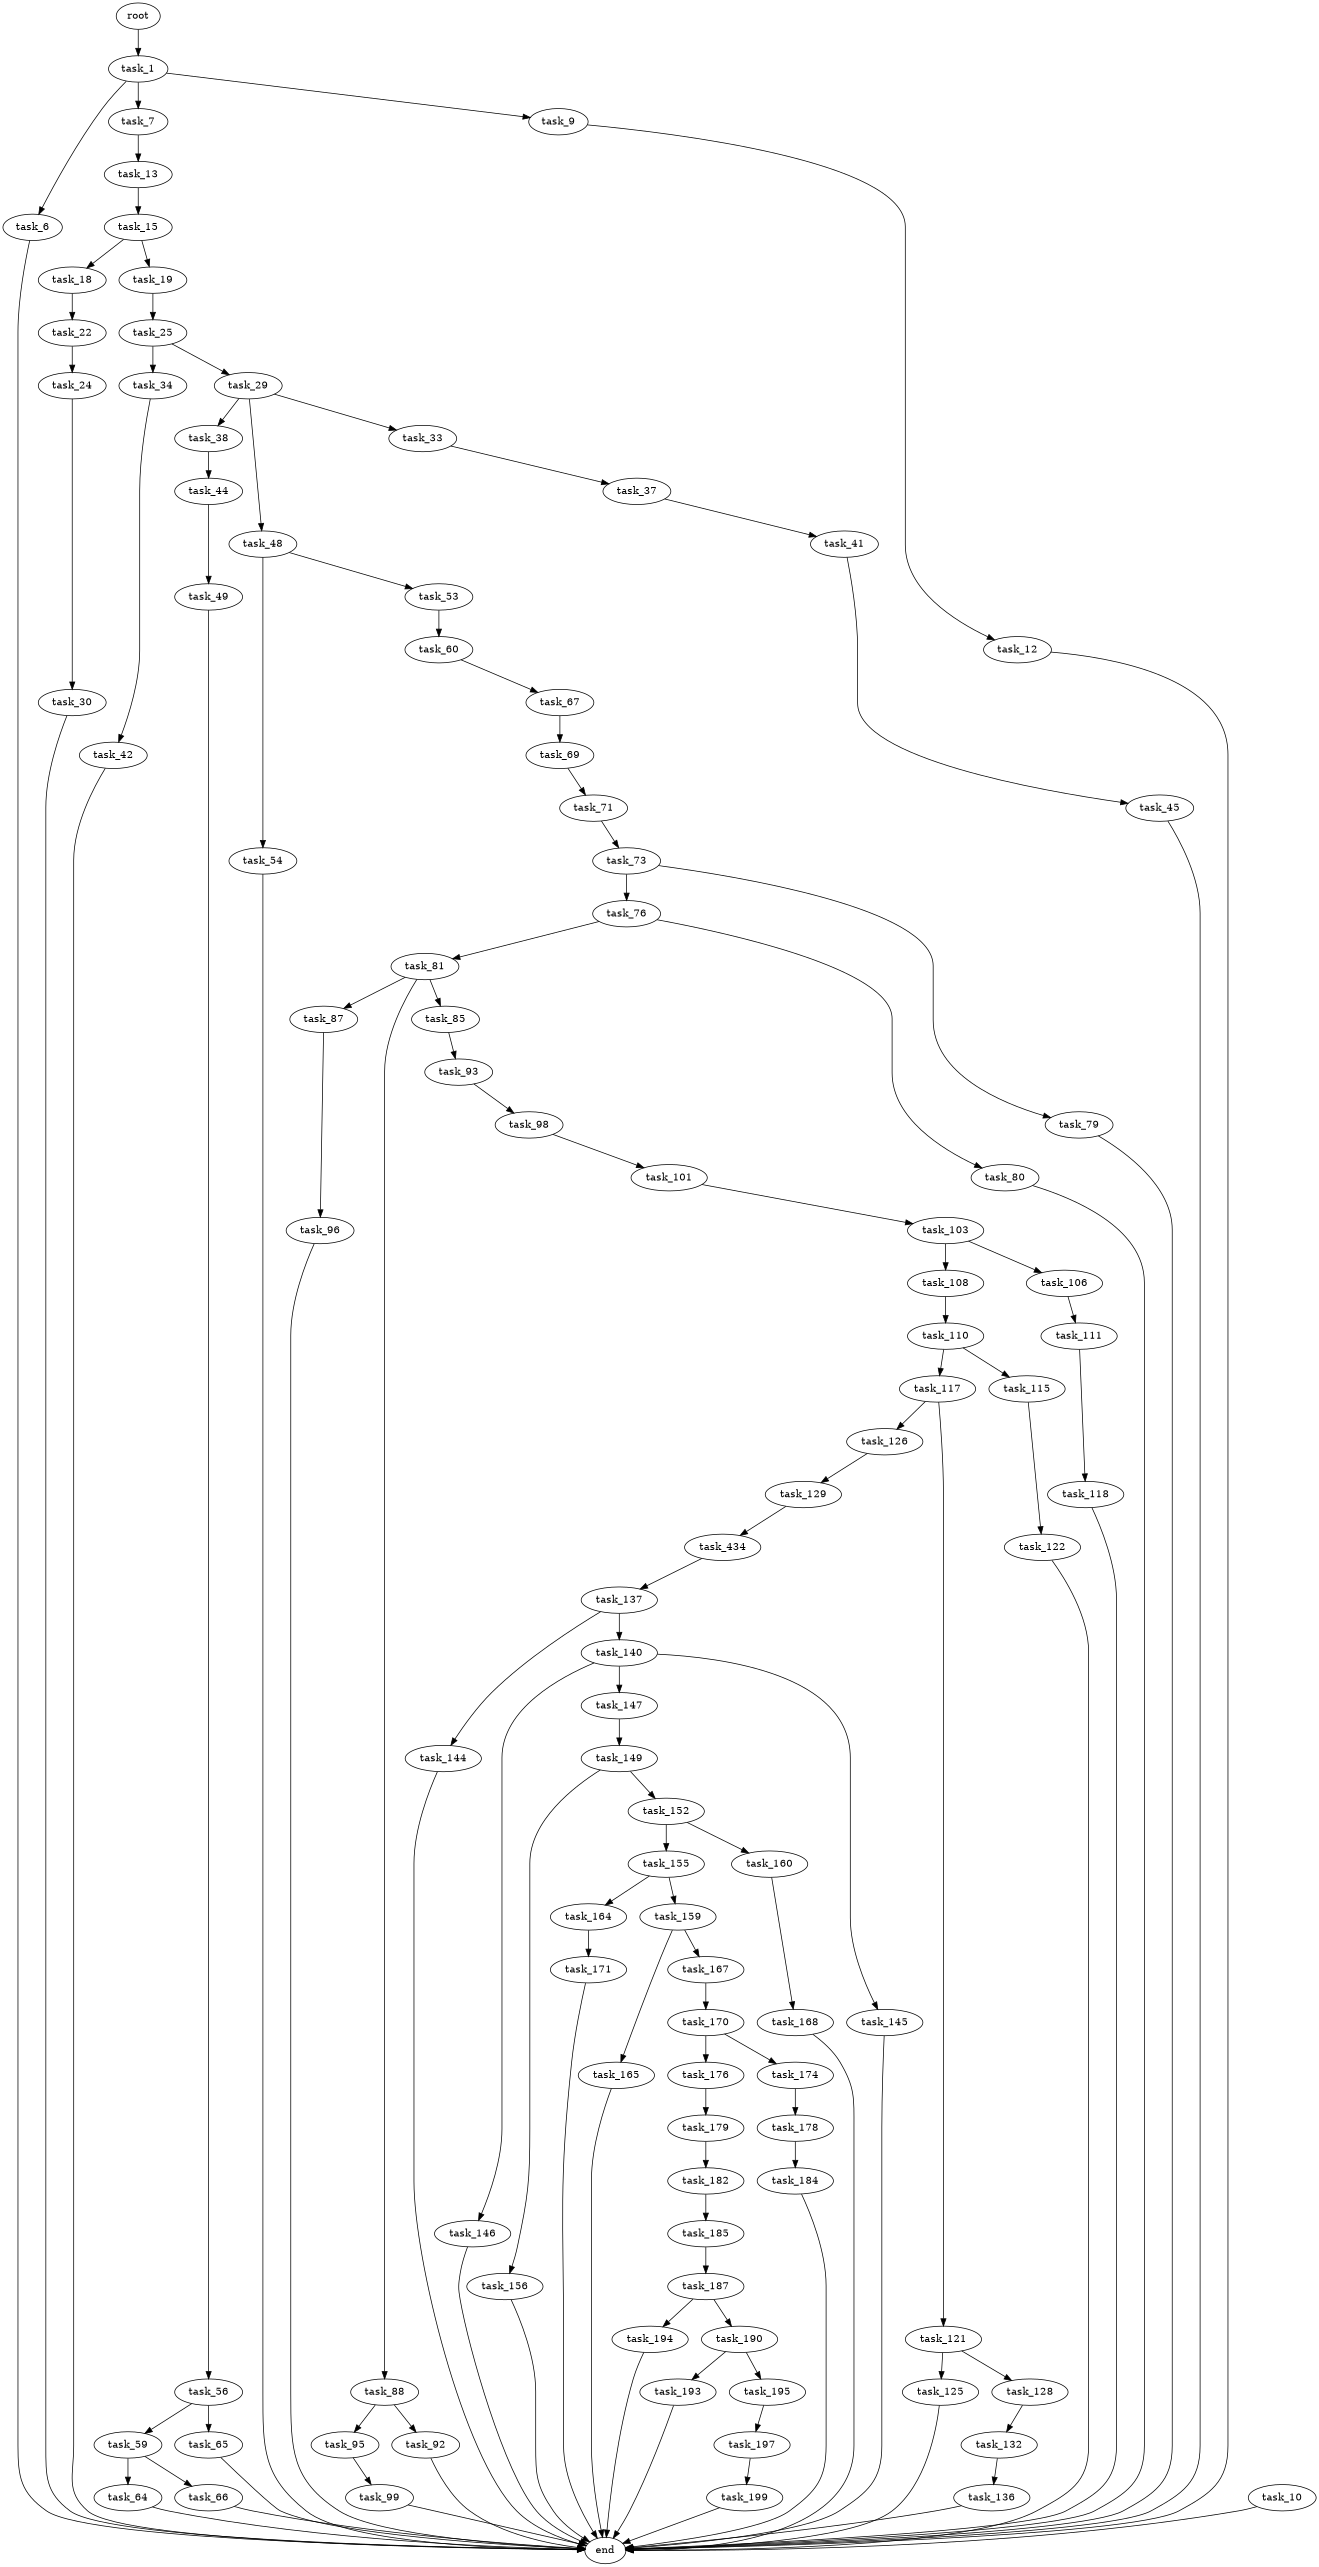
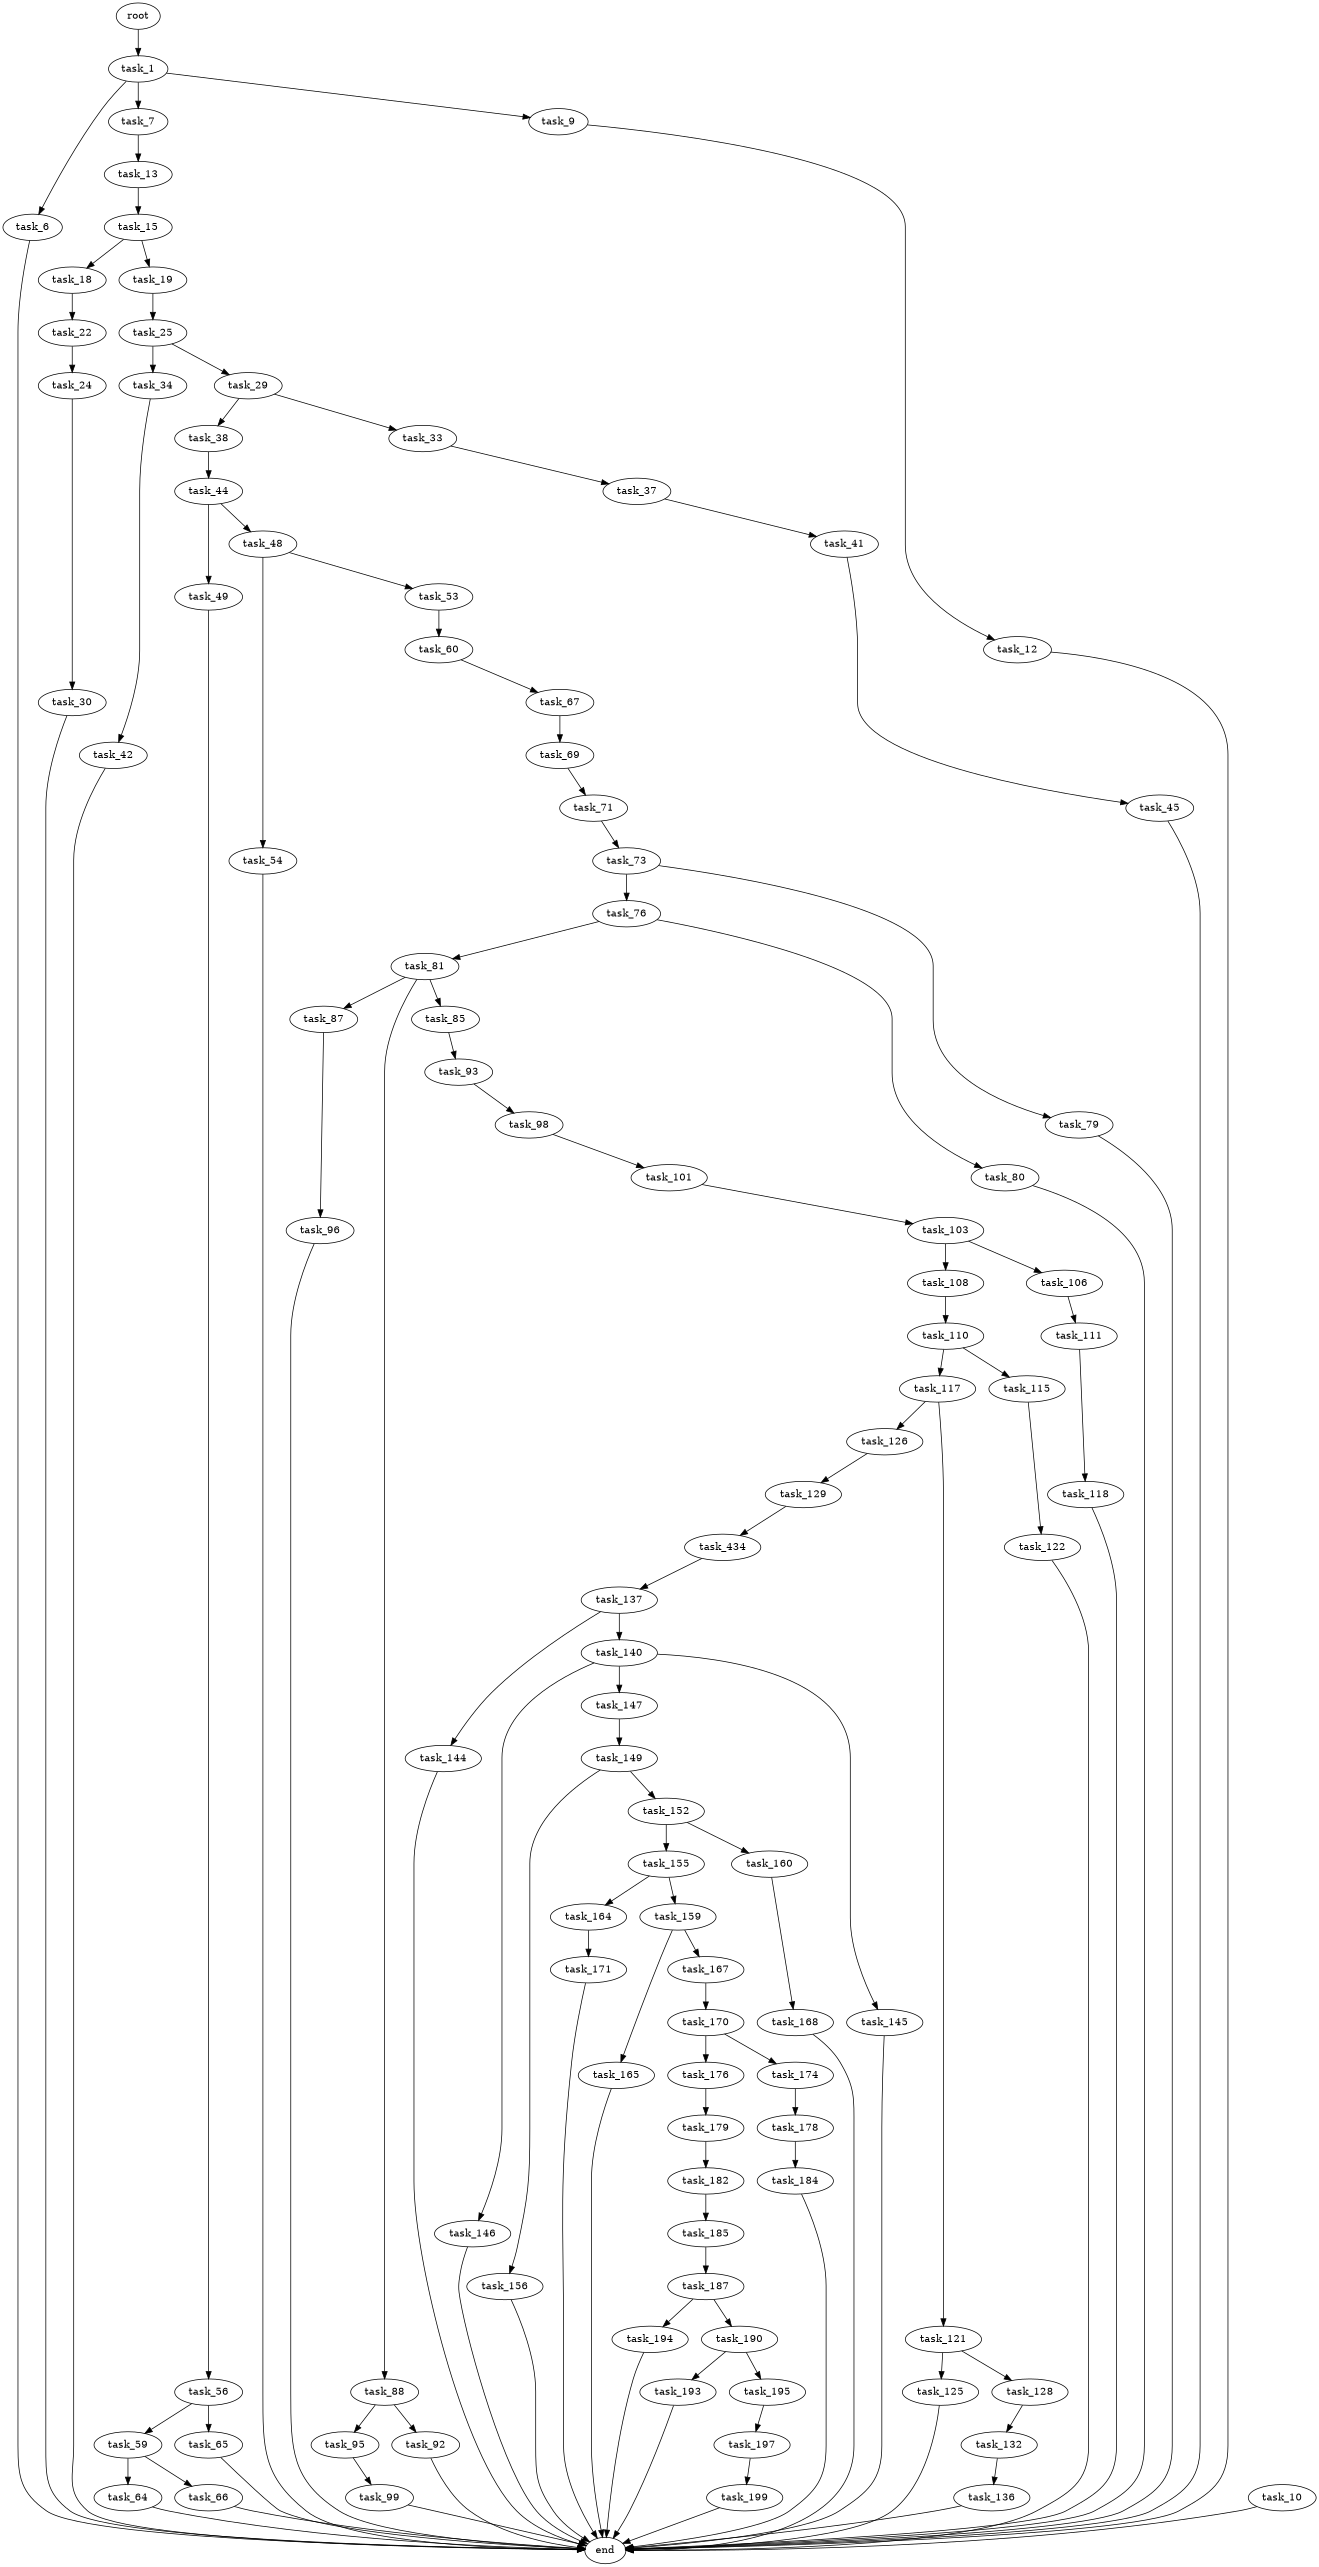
(255, 461) -> (233, 515)
